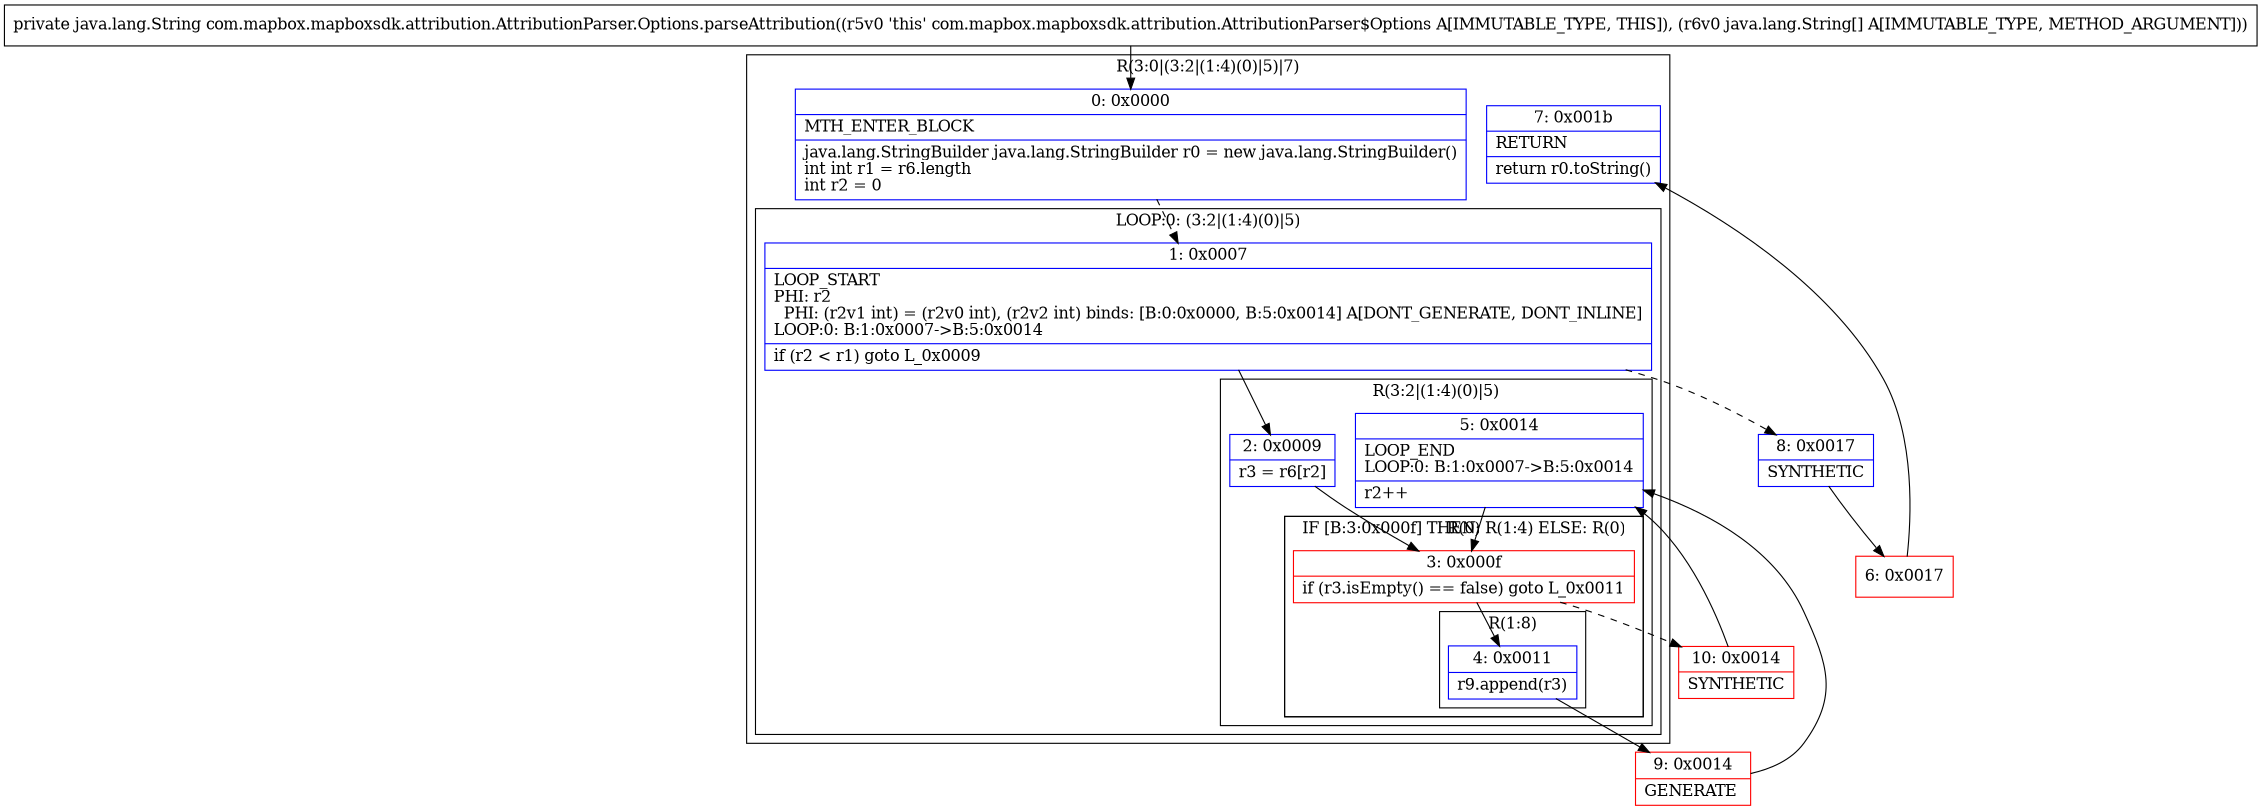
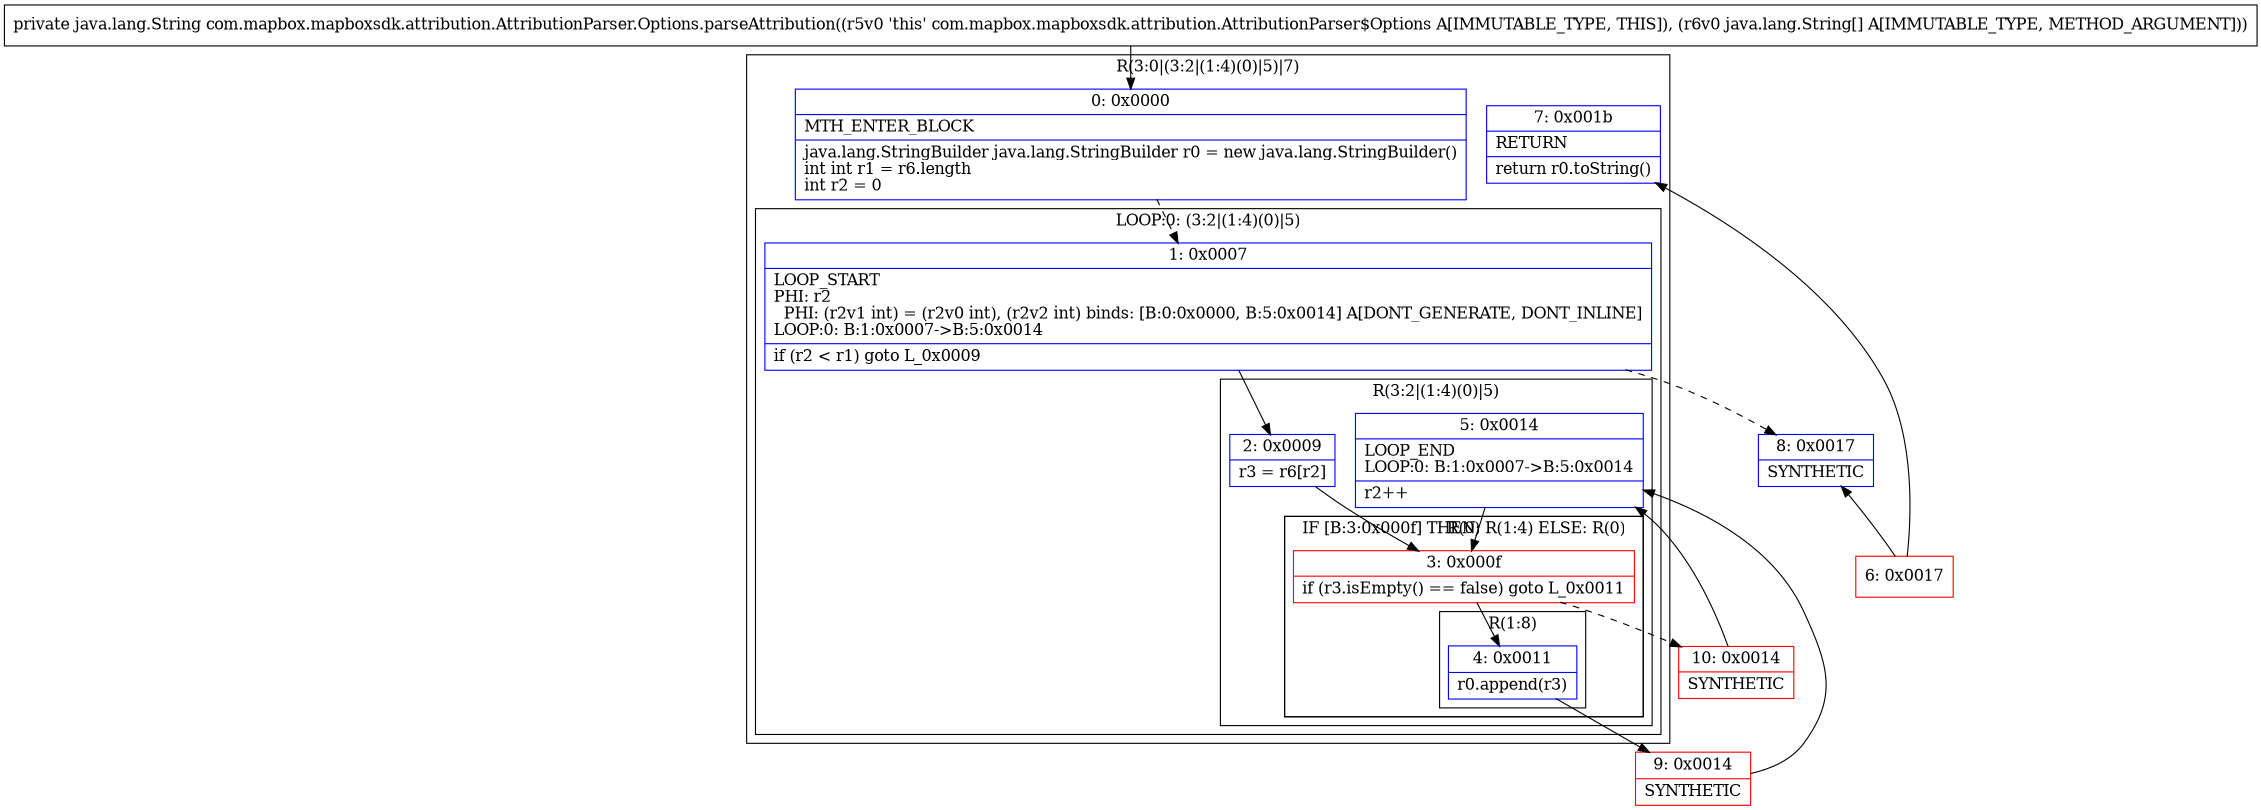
(1852, 517) -> (1873, 525)
(1513, 685) -> (1513, 685)
(1691, 791) -> (1693, 791)
